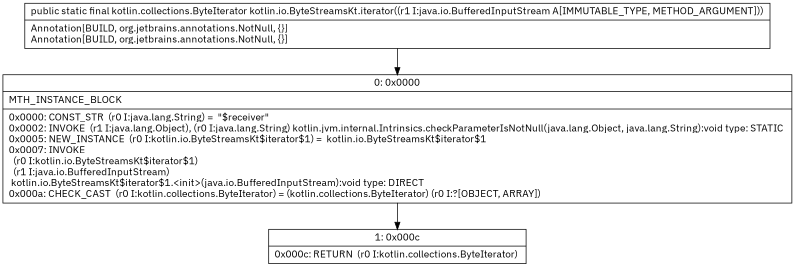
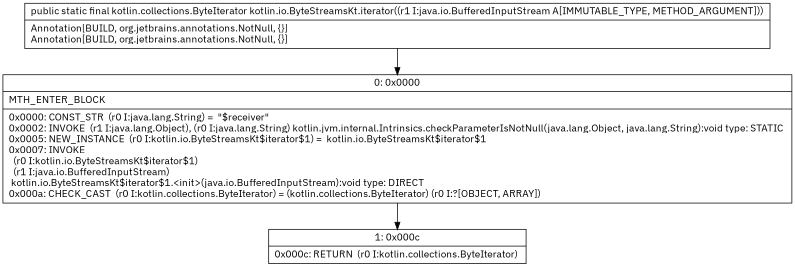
(66, 100) -> (57, 100)
